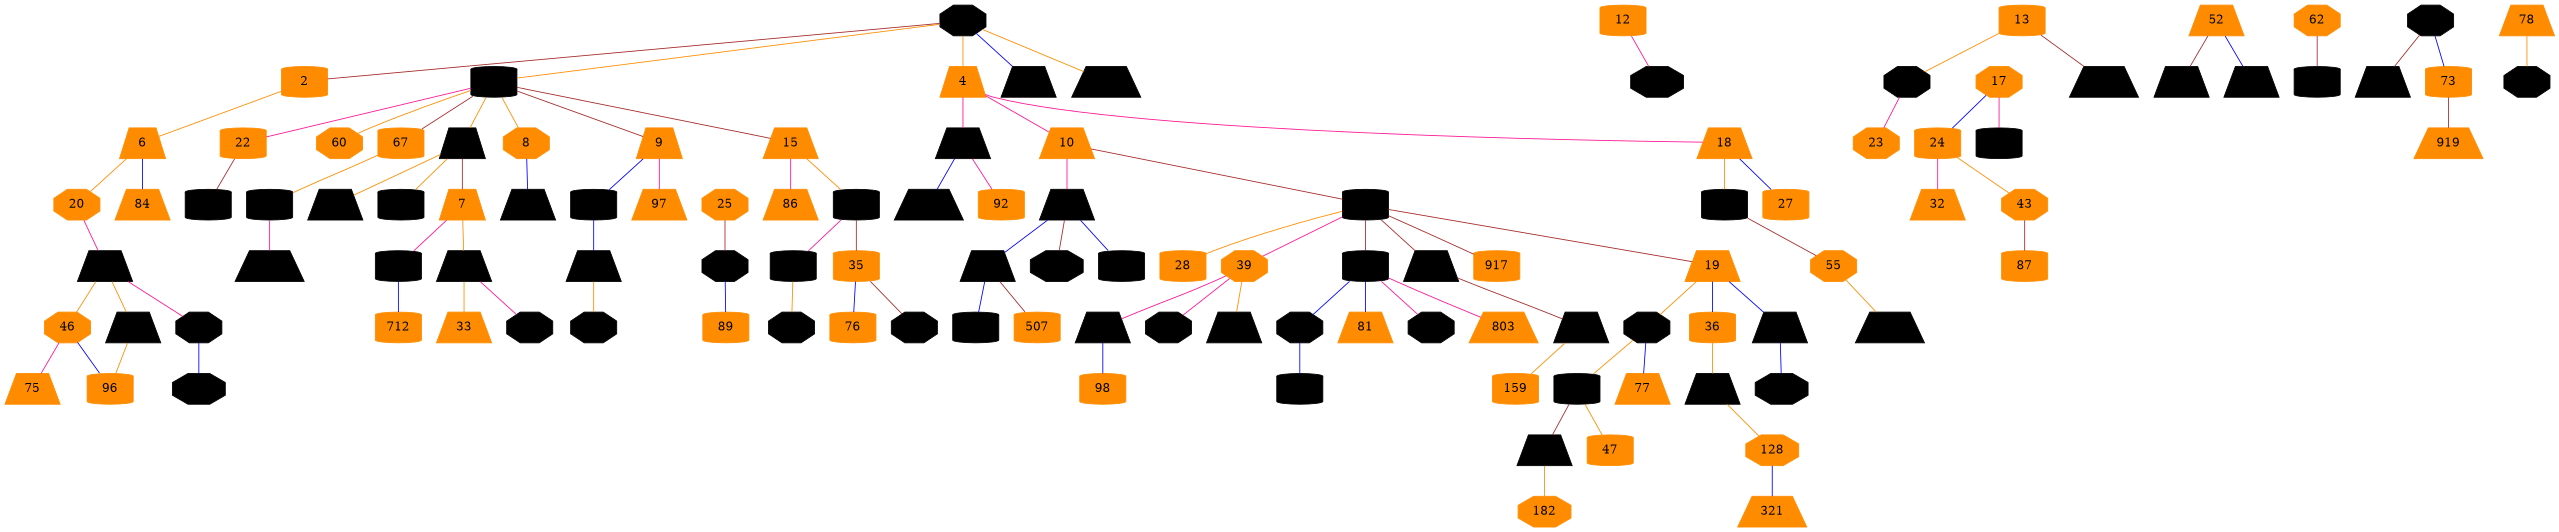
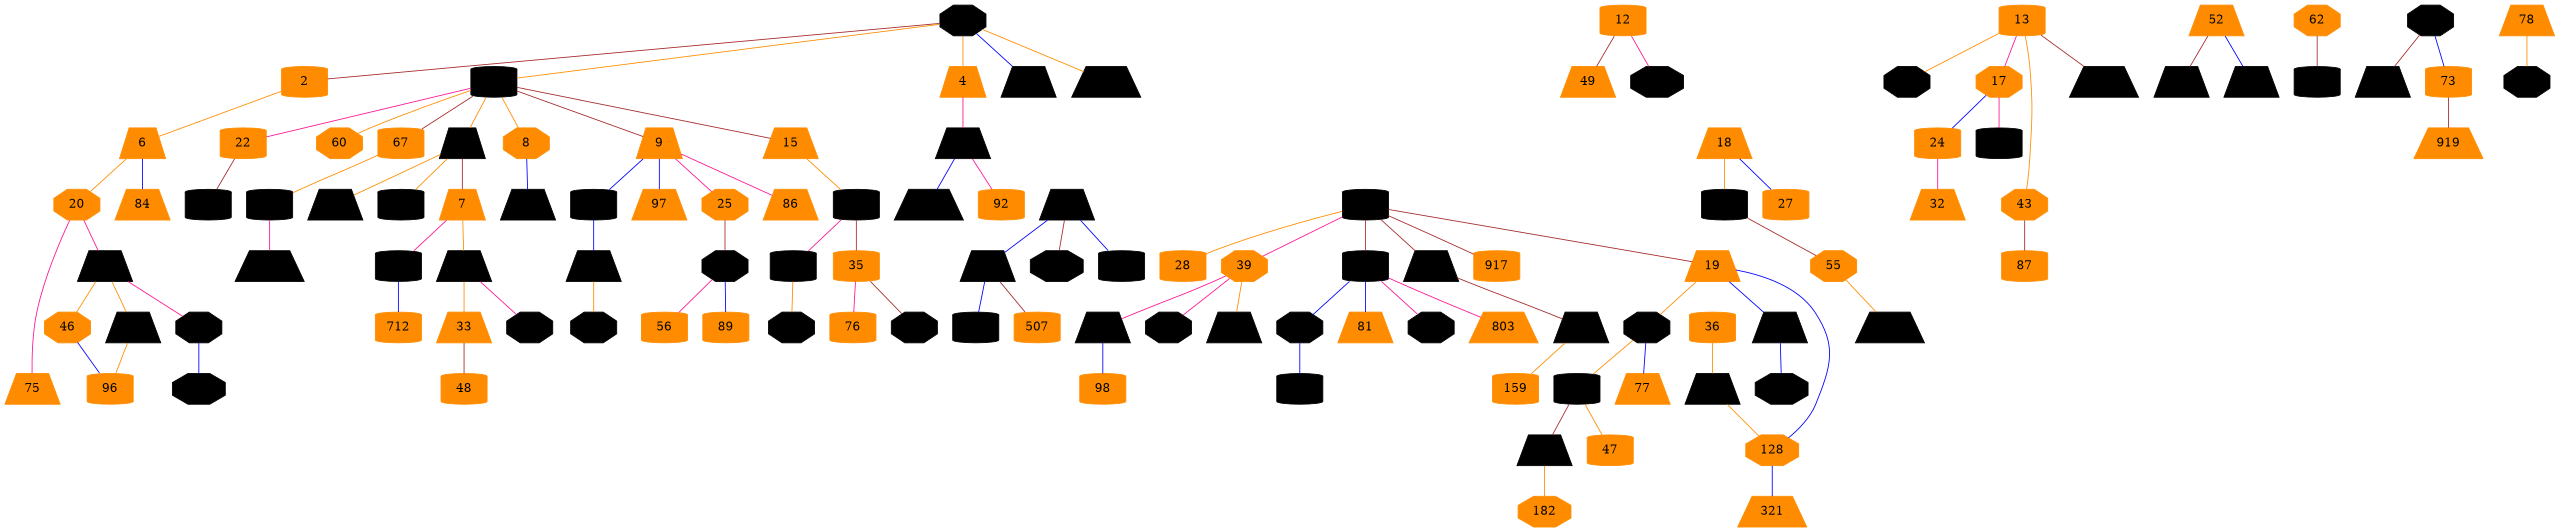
none -> (2011, 51)
none -> (1588, 82)
(1343, 132) -> none
(1067, 143) -> none
(1876, 143) -> none
(659, 174) -> (659, 174)
(791, 174) -> (726, 175)
none -> (694, 175)
(1983, 175) -> (2032, 112)
(855, 297) -> (855, 297)
(1713, 297) -> (1826, 334)
none -> (664, 327)
(50, 358) -> (41, 295)
none -> (464, 389)
